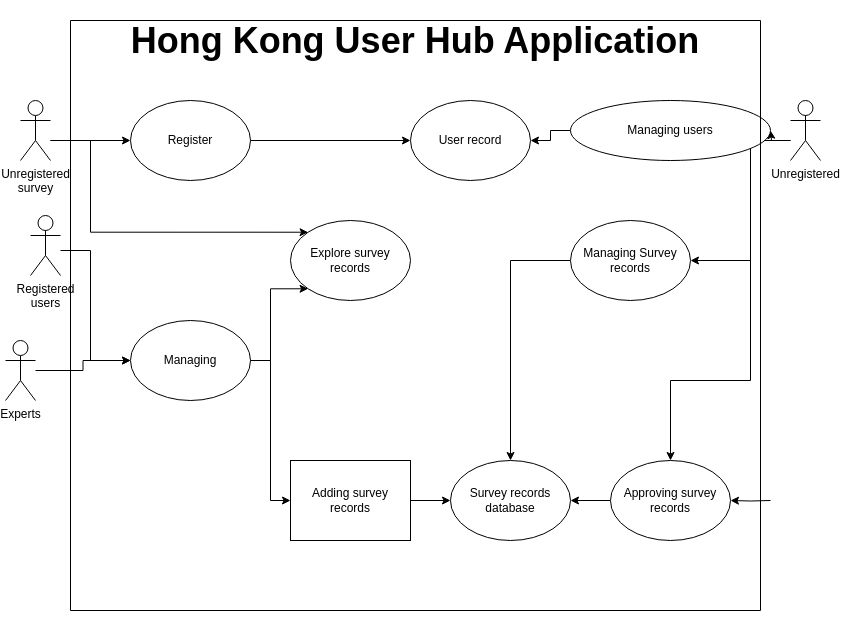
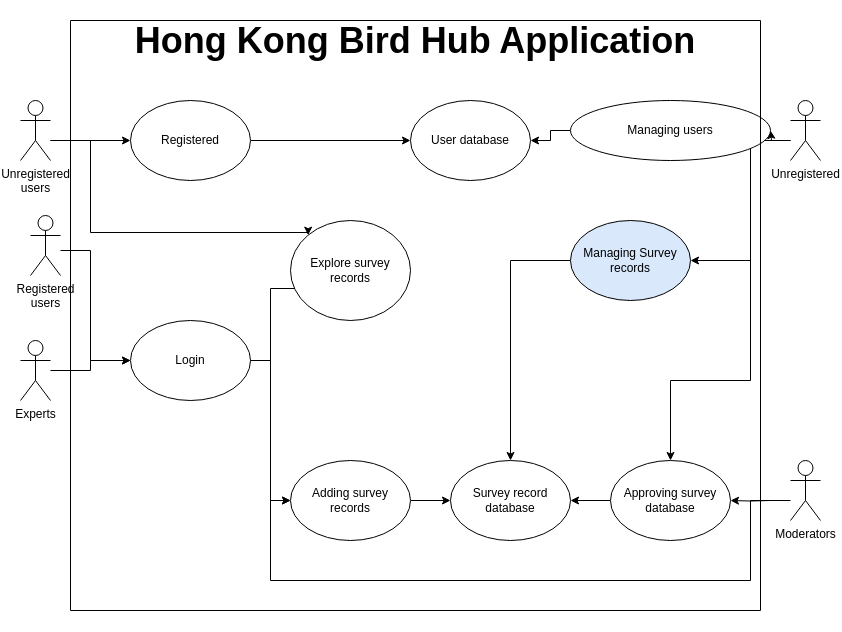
(416, 41) -> (416, 41)
(191, 141) -> (191, 141)
(471, 141) -> (471, 141)
(36, 182) -> (36, 182)
(351, 261) -> (351, 271)
(631, 261) -> (631, 261)
(191, 361) -> (191, 361)
(21, 371) -> (36, 371)
none -> (806, 491)
(351, 501) -> (351, 501)
(511, 501) -> (511, 501)
(671, 501) -> (671, 501)
none -> (510, 581)
